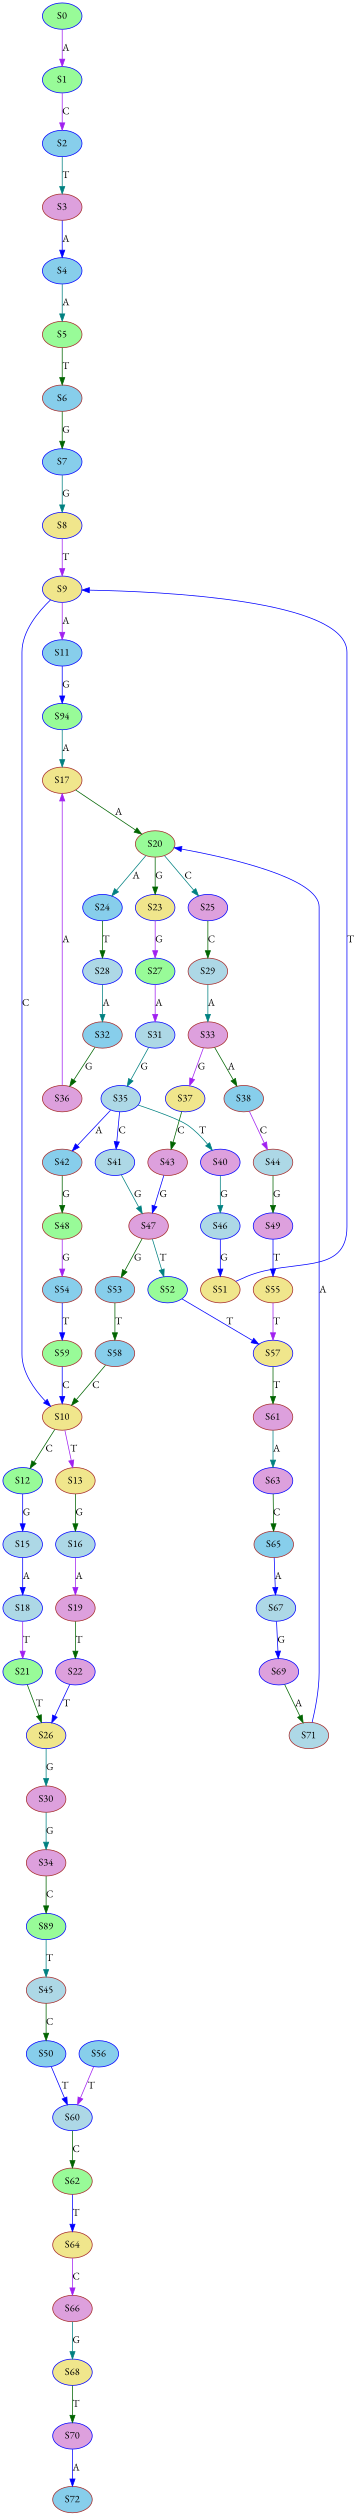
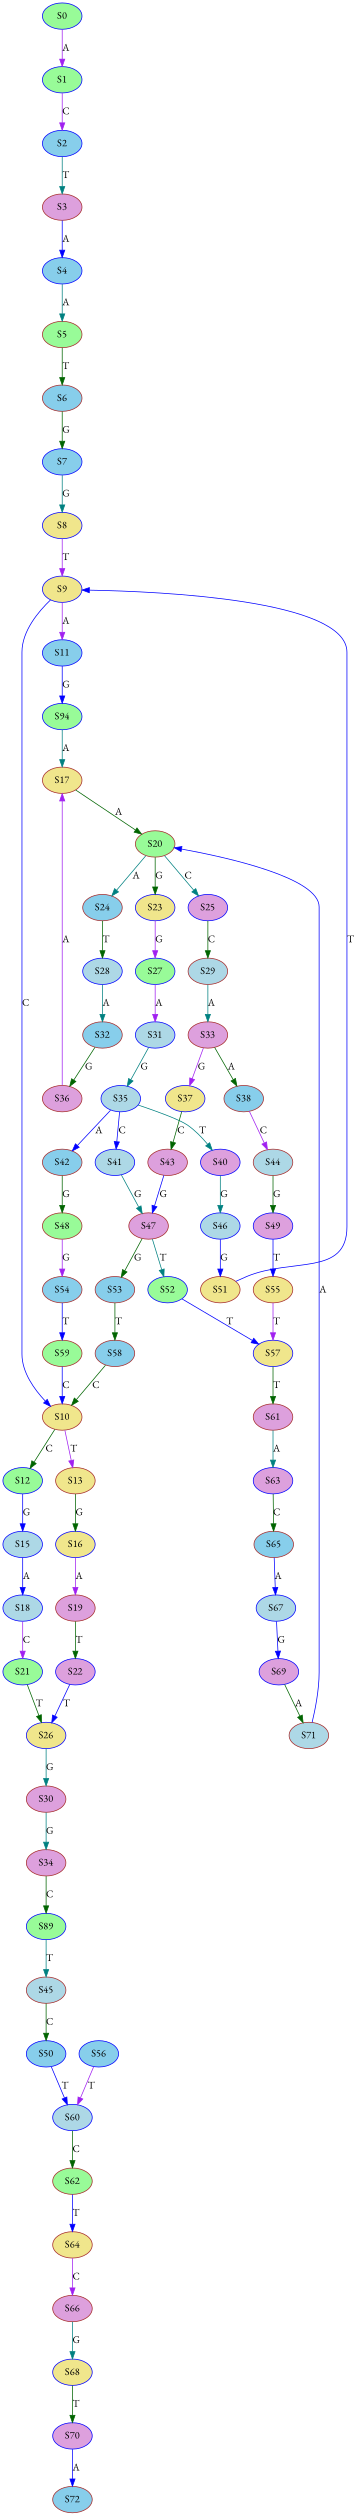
(102, 908) -> (102, 908)
(75, 1544) -> (75, 1544)
(26, 1640) -> (26, 1640)
